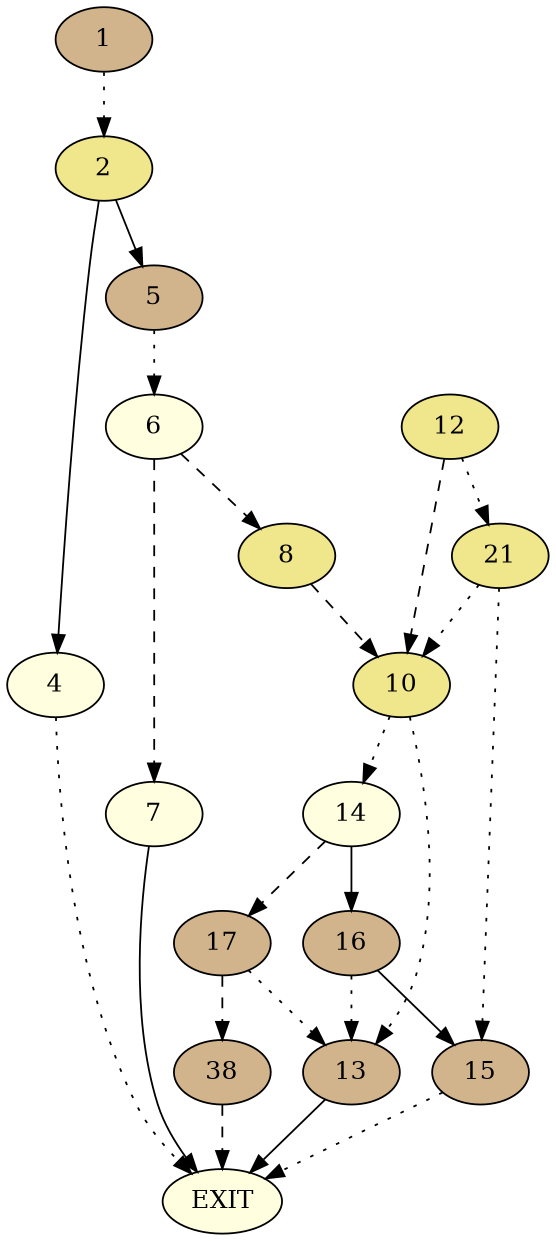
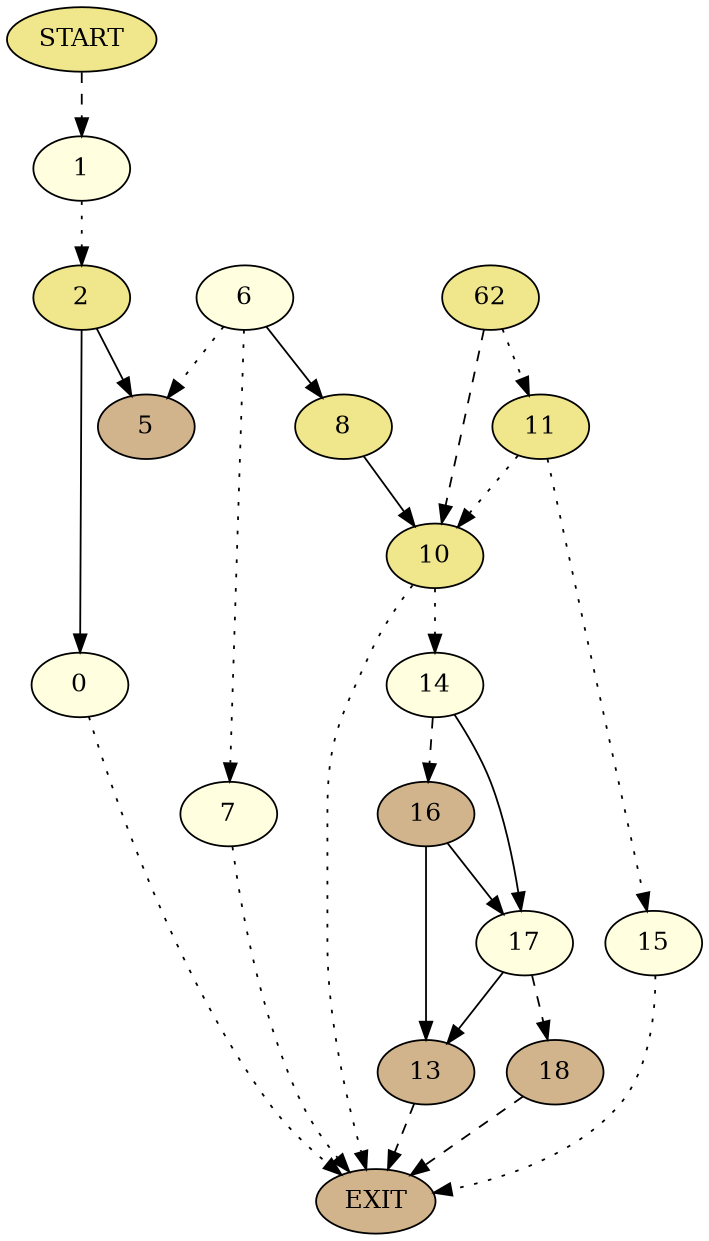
none -> (82, 39)
(104, 39) -> (82, 169)
(154, 353) -> (201, 355)
(450, 427) -> (491, 298)
(214, 485) -> (289, 355)
(500, 556) -> (541, 427)
(154, 611) -> (237, 546)
(338, 614) -> (384, 484)
(56, 685) -> (80, 685)
(351, 870) -> (431, 741)
(294, 872) -> (497, 800)
(429, 877) -> (327, 860)
(222, 943) -> (525, 943)
(351, 999) -> (426, 934)
(280, 1001) -> (481, 1001)
(141, 1006) -> (266, 1009)
(416, 1007) -> (470, 872)
(222, 1072) -> (555, 1072)
(481, 1072) -> (654, 943)
(294, 1129) -> (404, 1128)
(222, 1201) -> (376, 1201)
